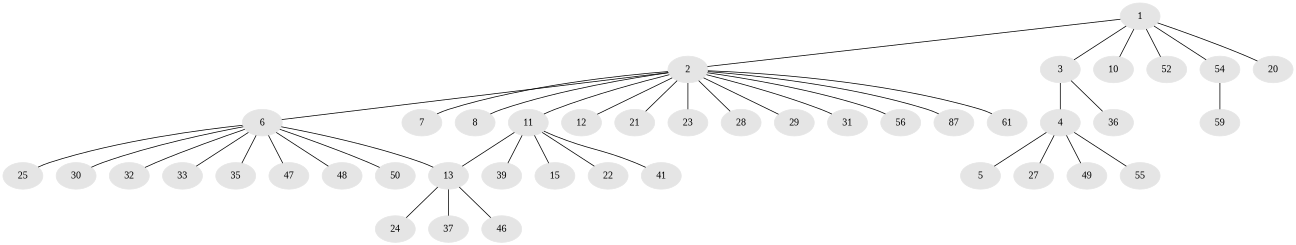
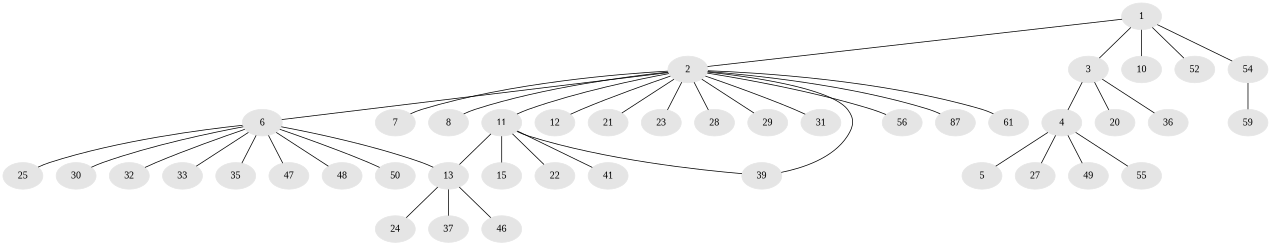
(1208, 41) -> (1102, 96)
none -> (847, 109)
